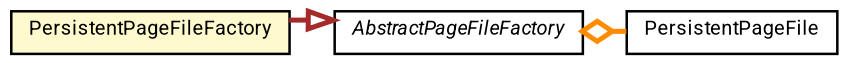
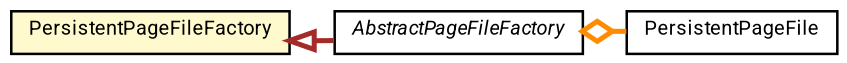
(299, 20) -> (324, 41)
